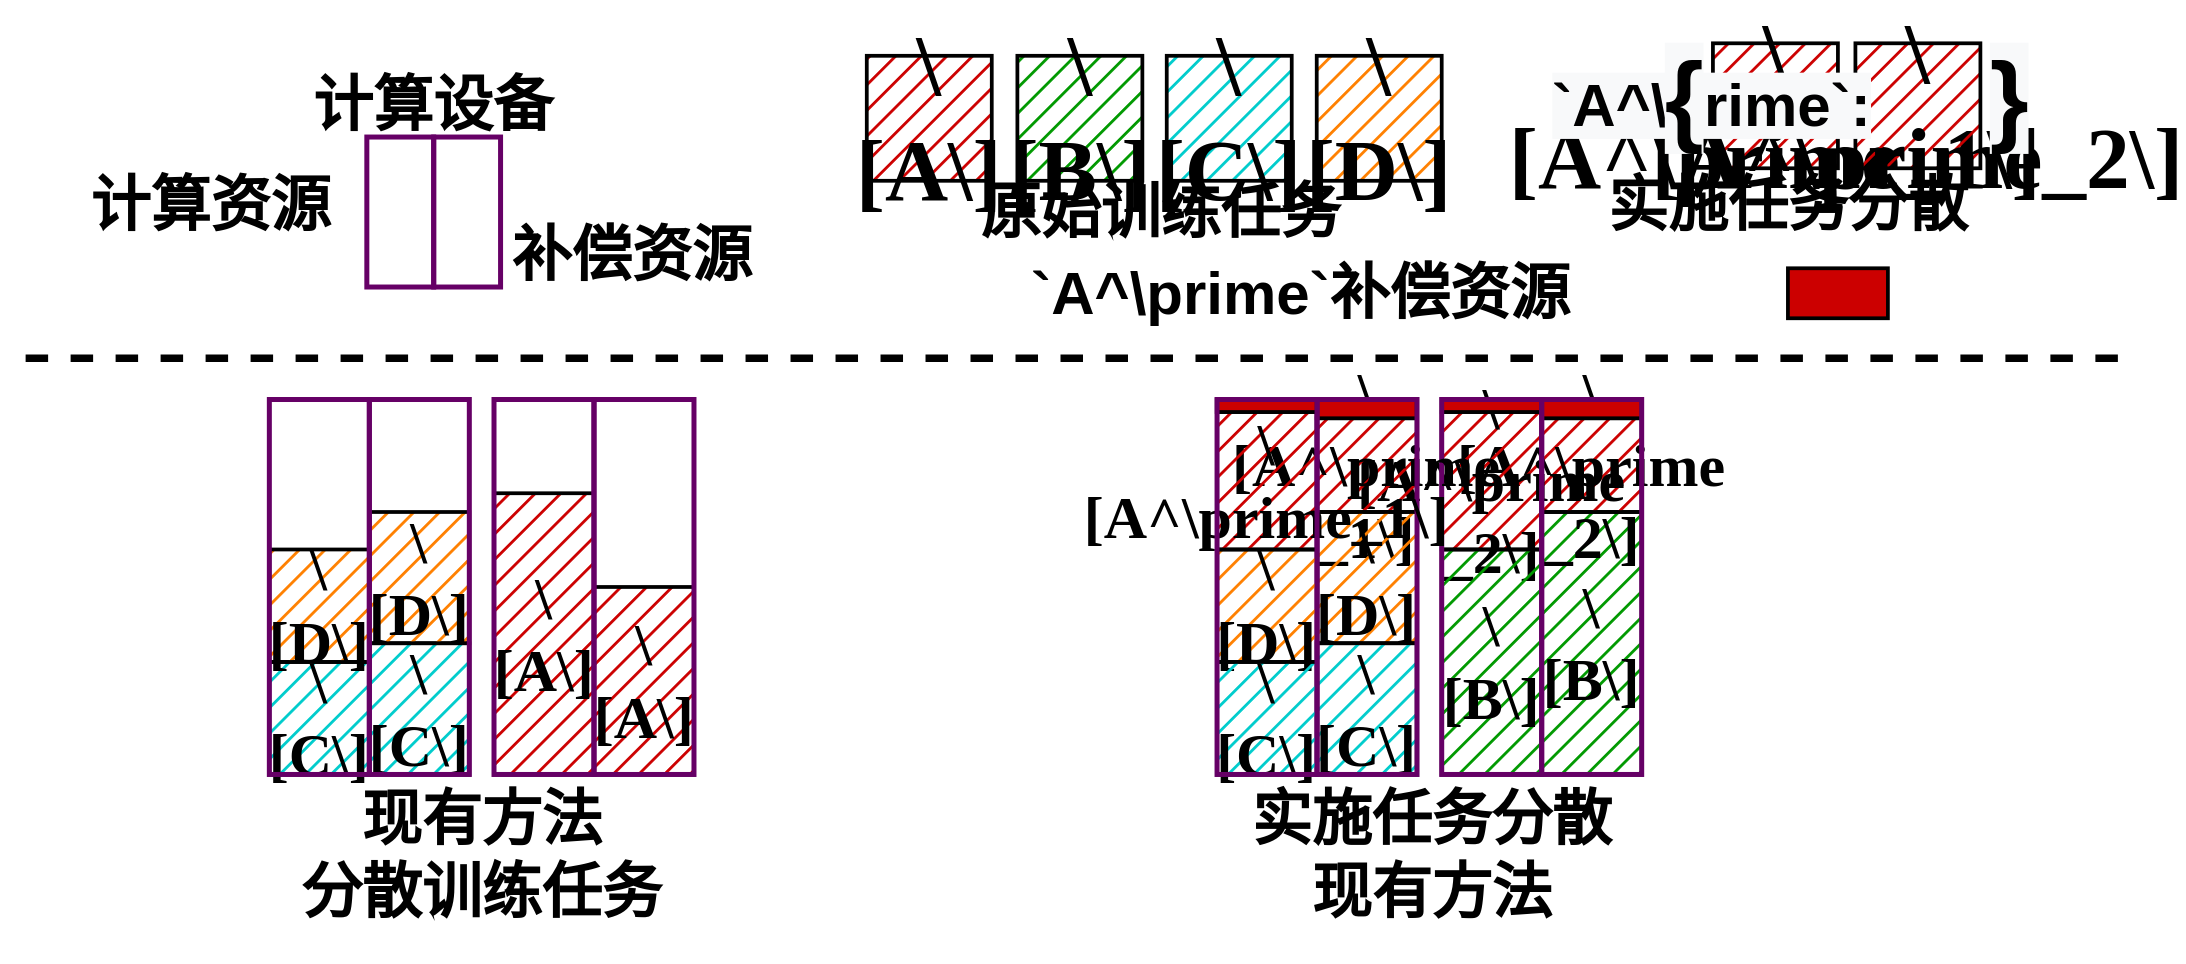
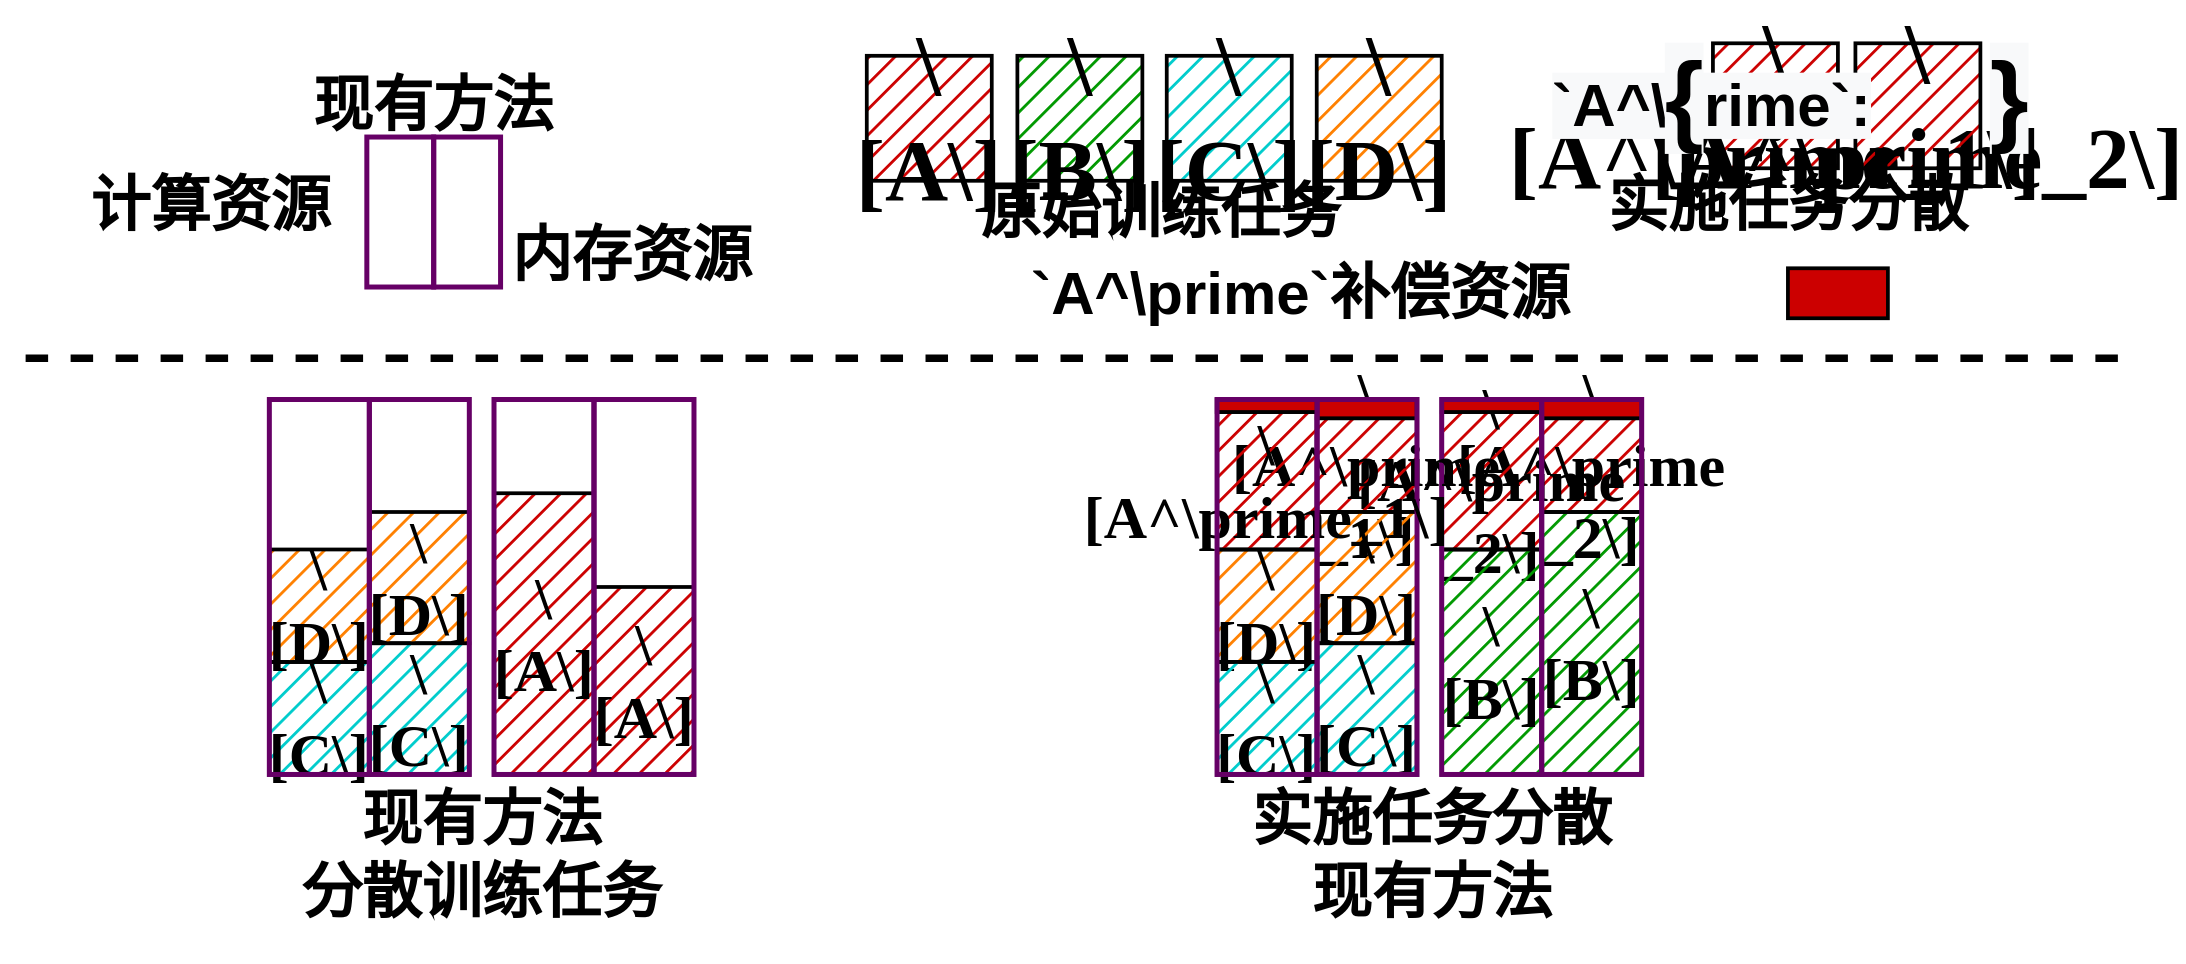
(434, 106) -> (434, 106)
(633, 256) -> (633, 256)
